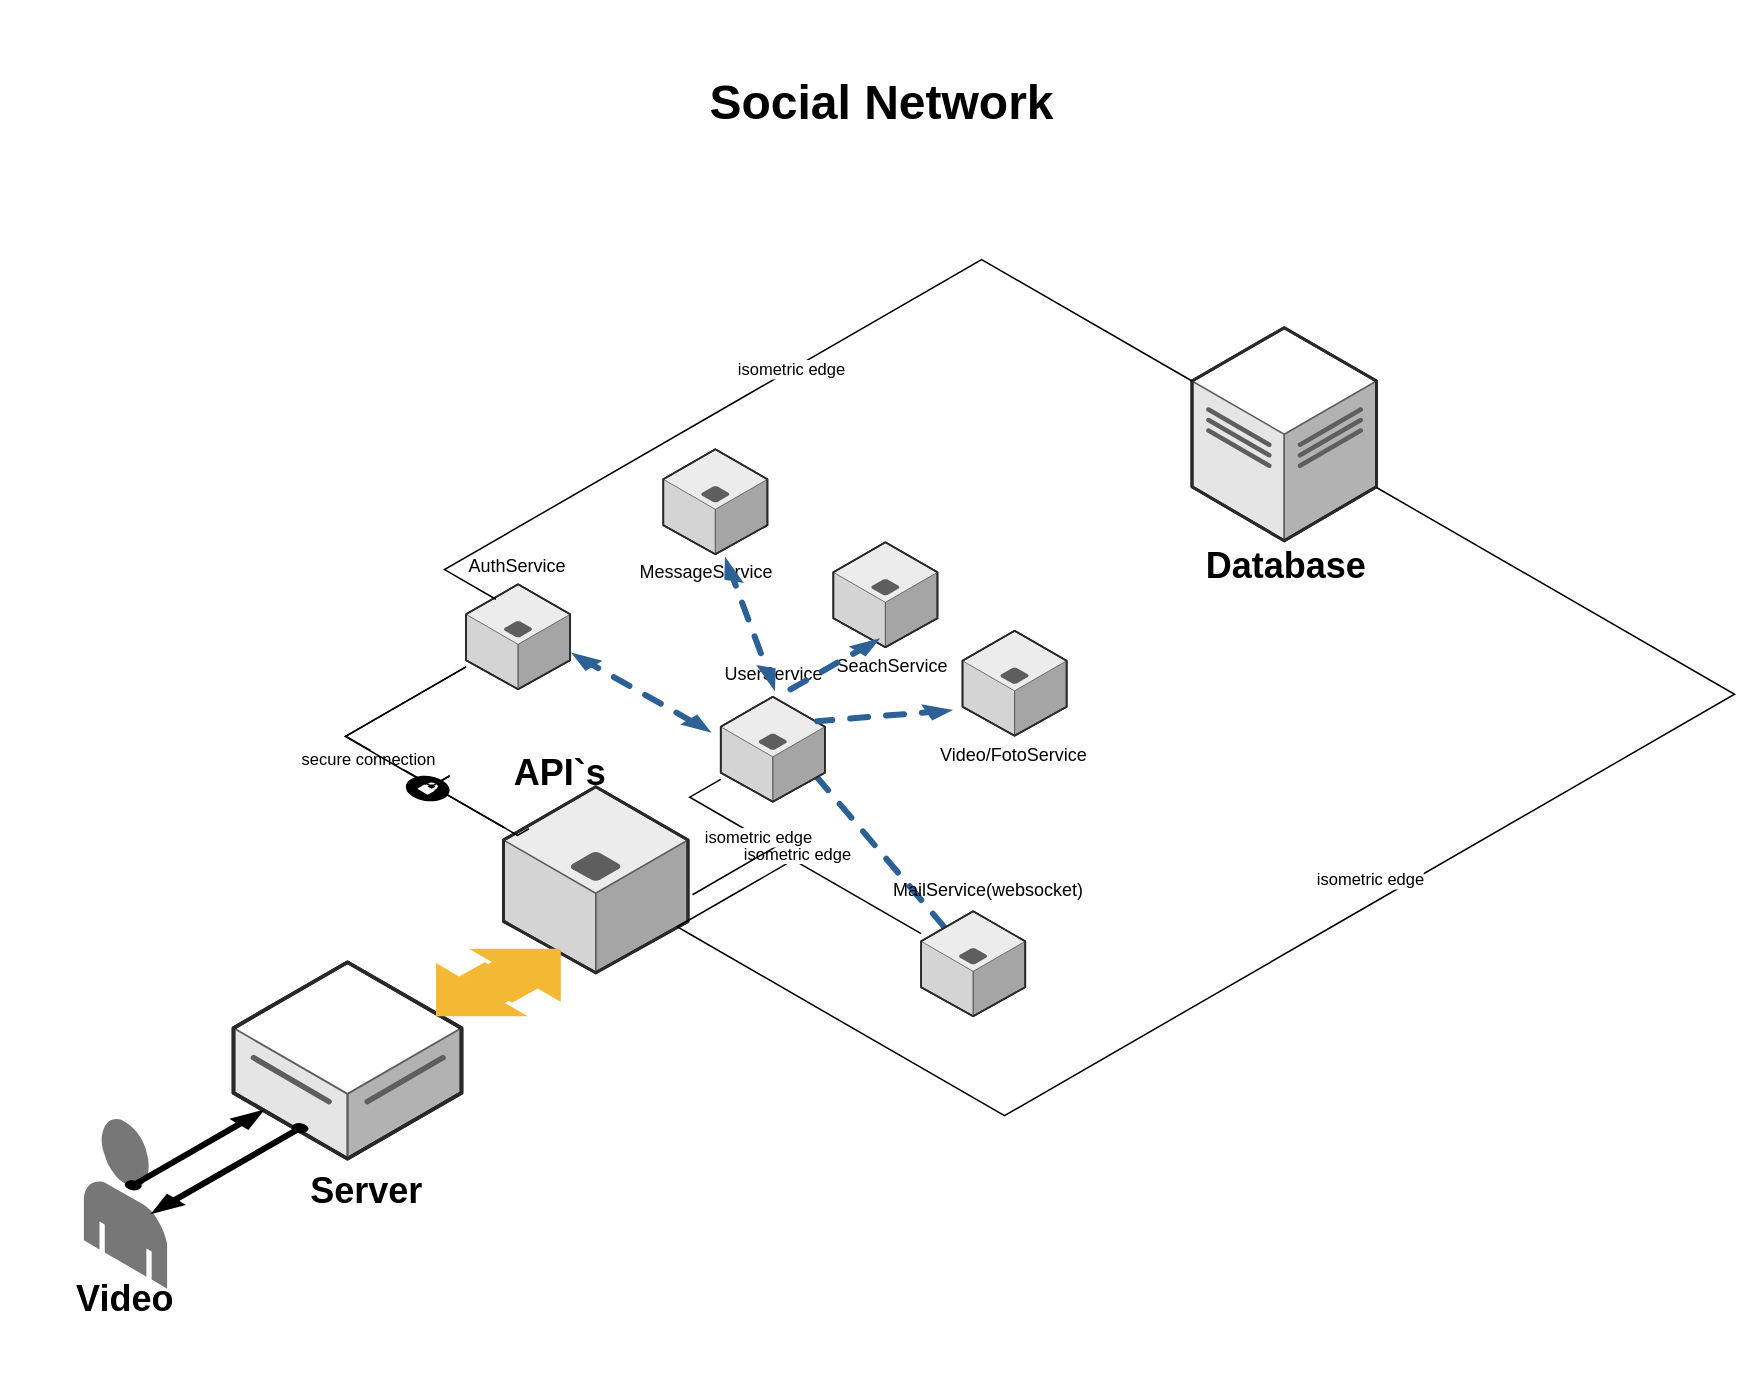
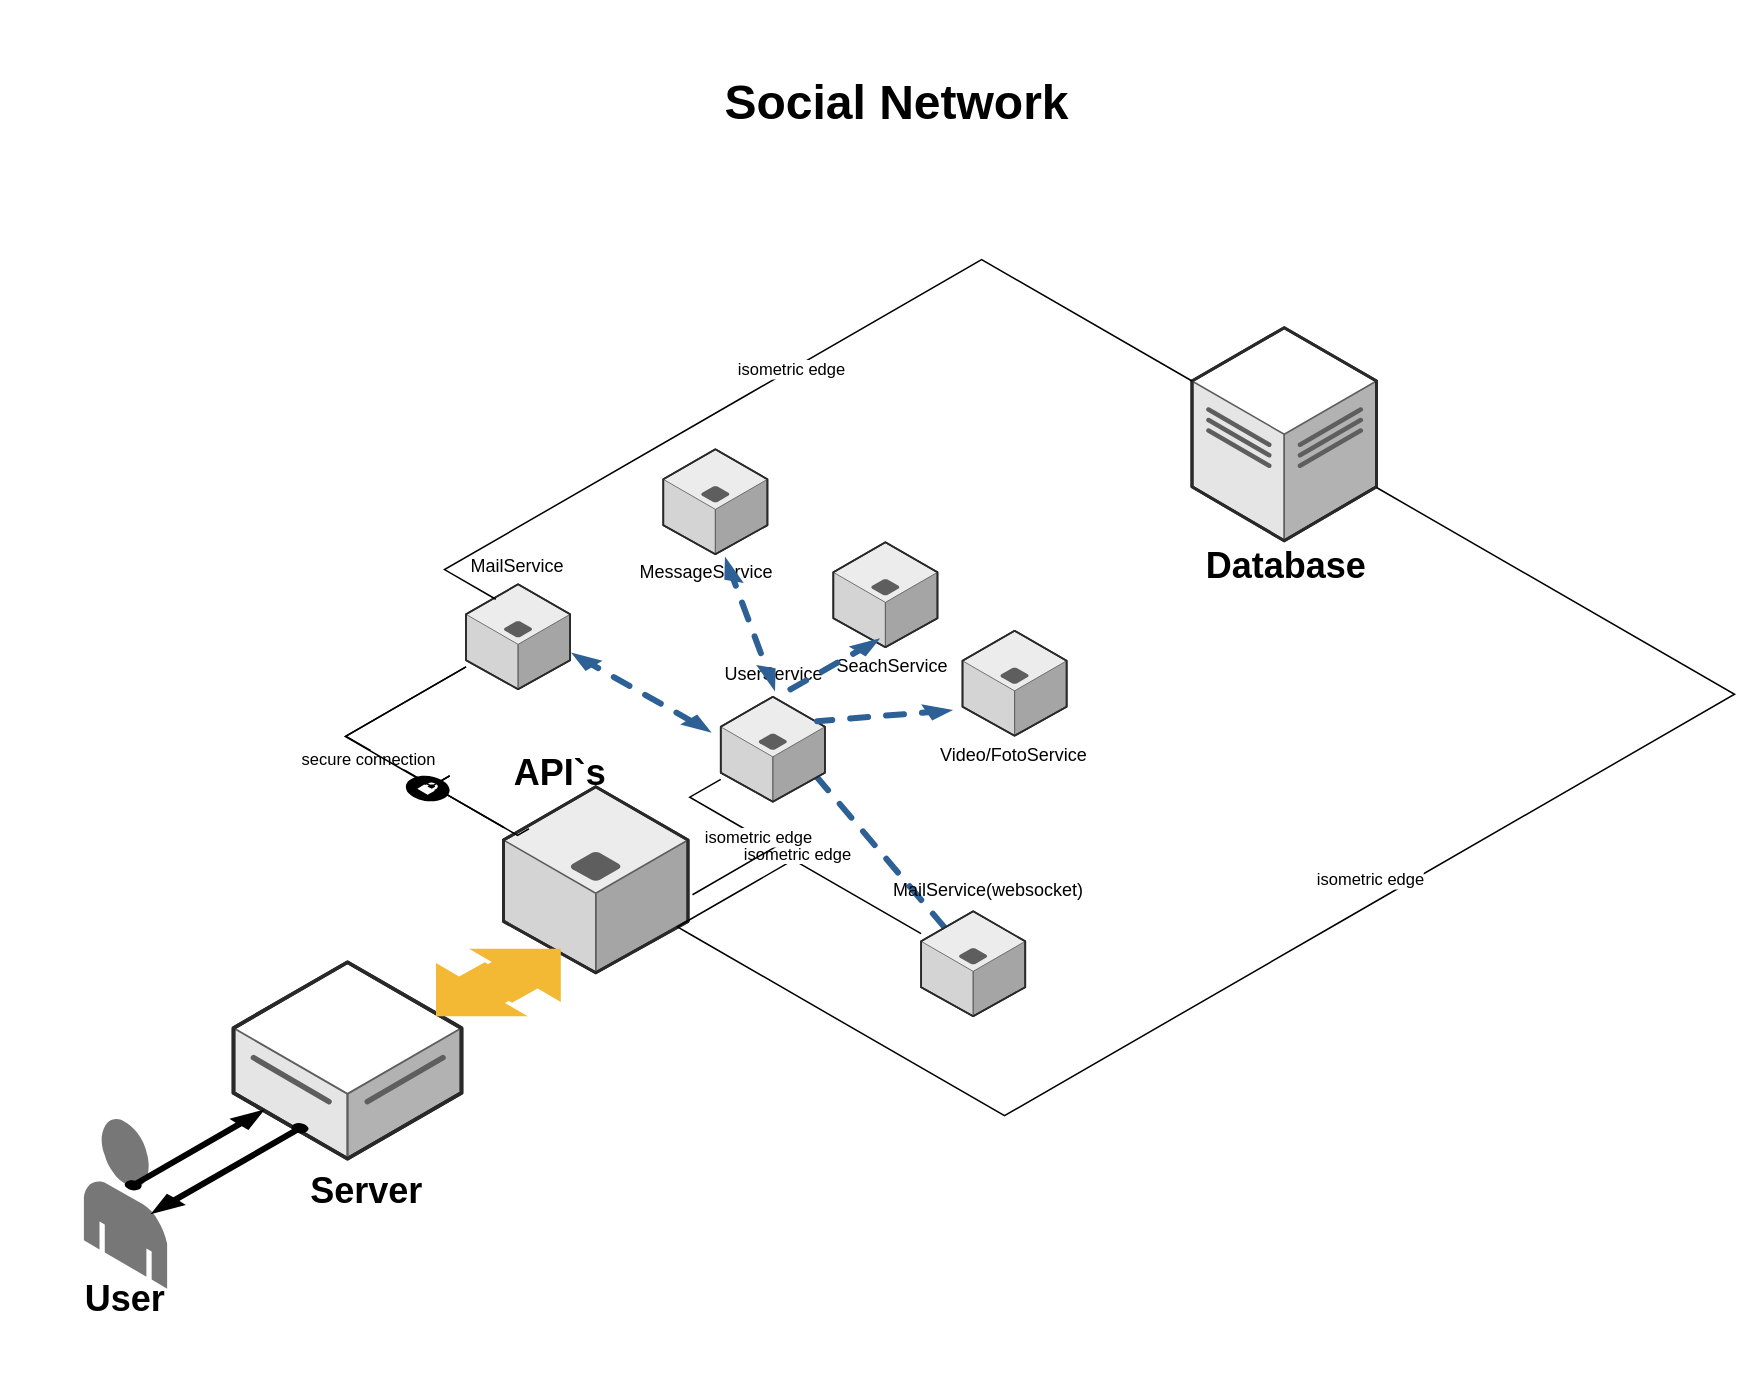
(881, 112) -> (896, 112)
(518, 566) -> (518, 566)
(125, 1300) -> (125, 1300)
